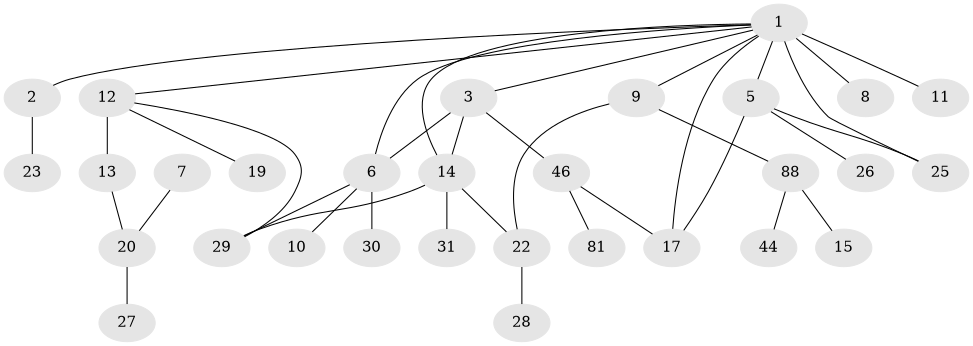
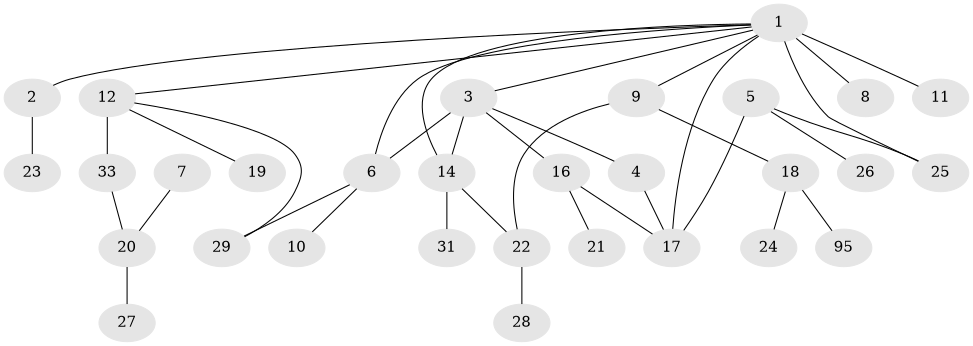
(765, 60) -> none
(107, 173) -> (107, 173)
(561, 173) -> (561, 173)
none -> (636, 173)
(791, 173) -> (791, 173)
(348, 208) -> none
(372, 248) -> none
(597, 248) -> (597, 248)
(769, 248) -> (769, 248)
(844, 248) -> (844, 248)
